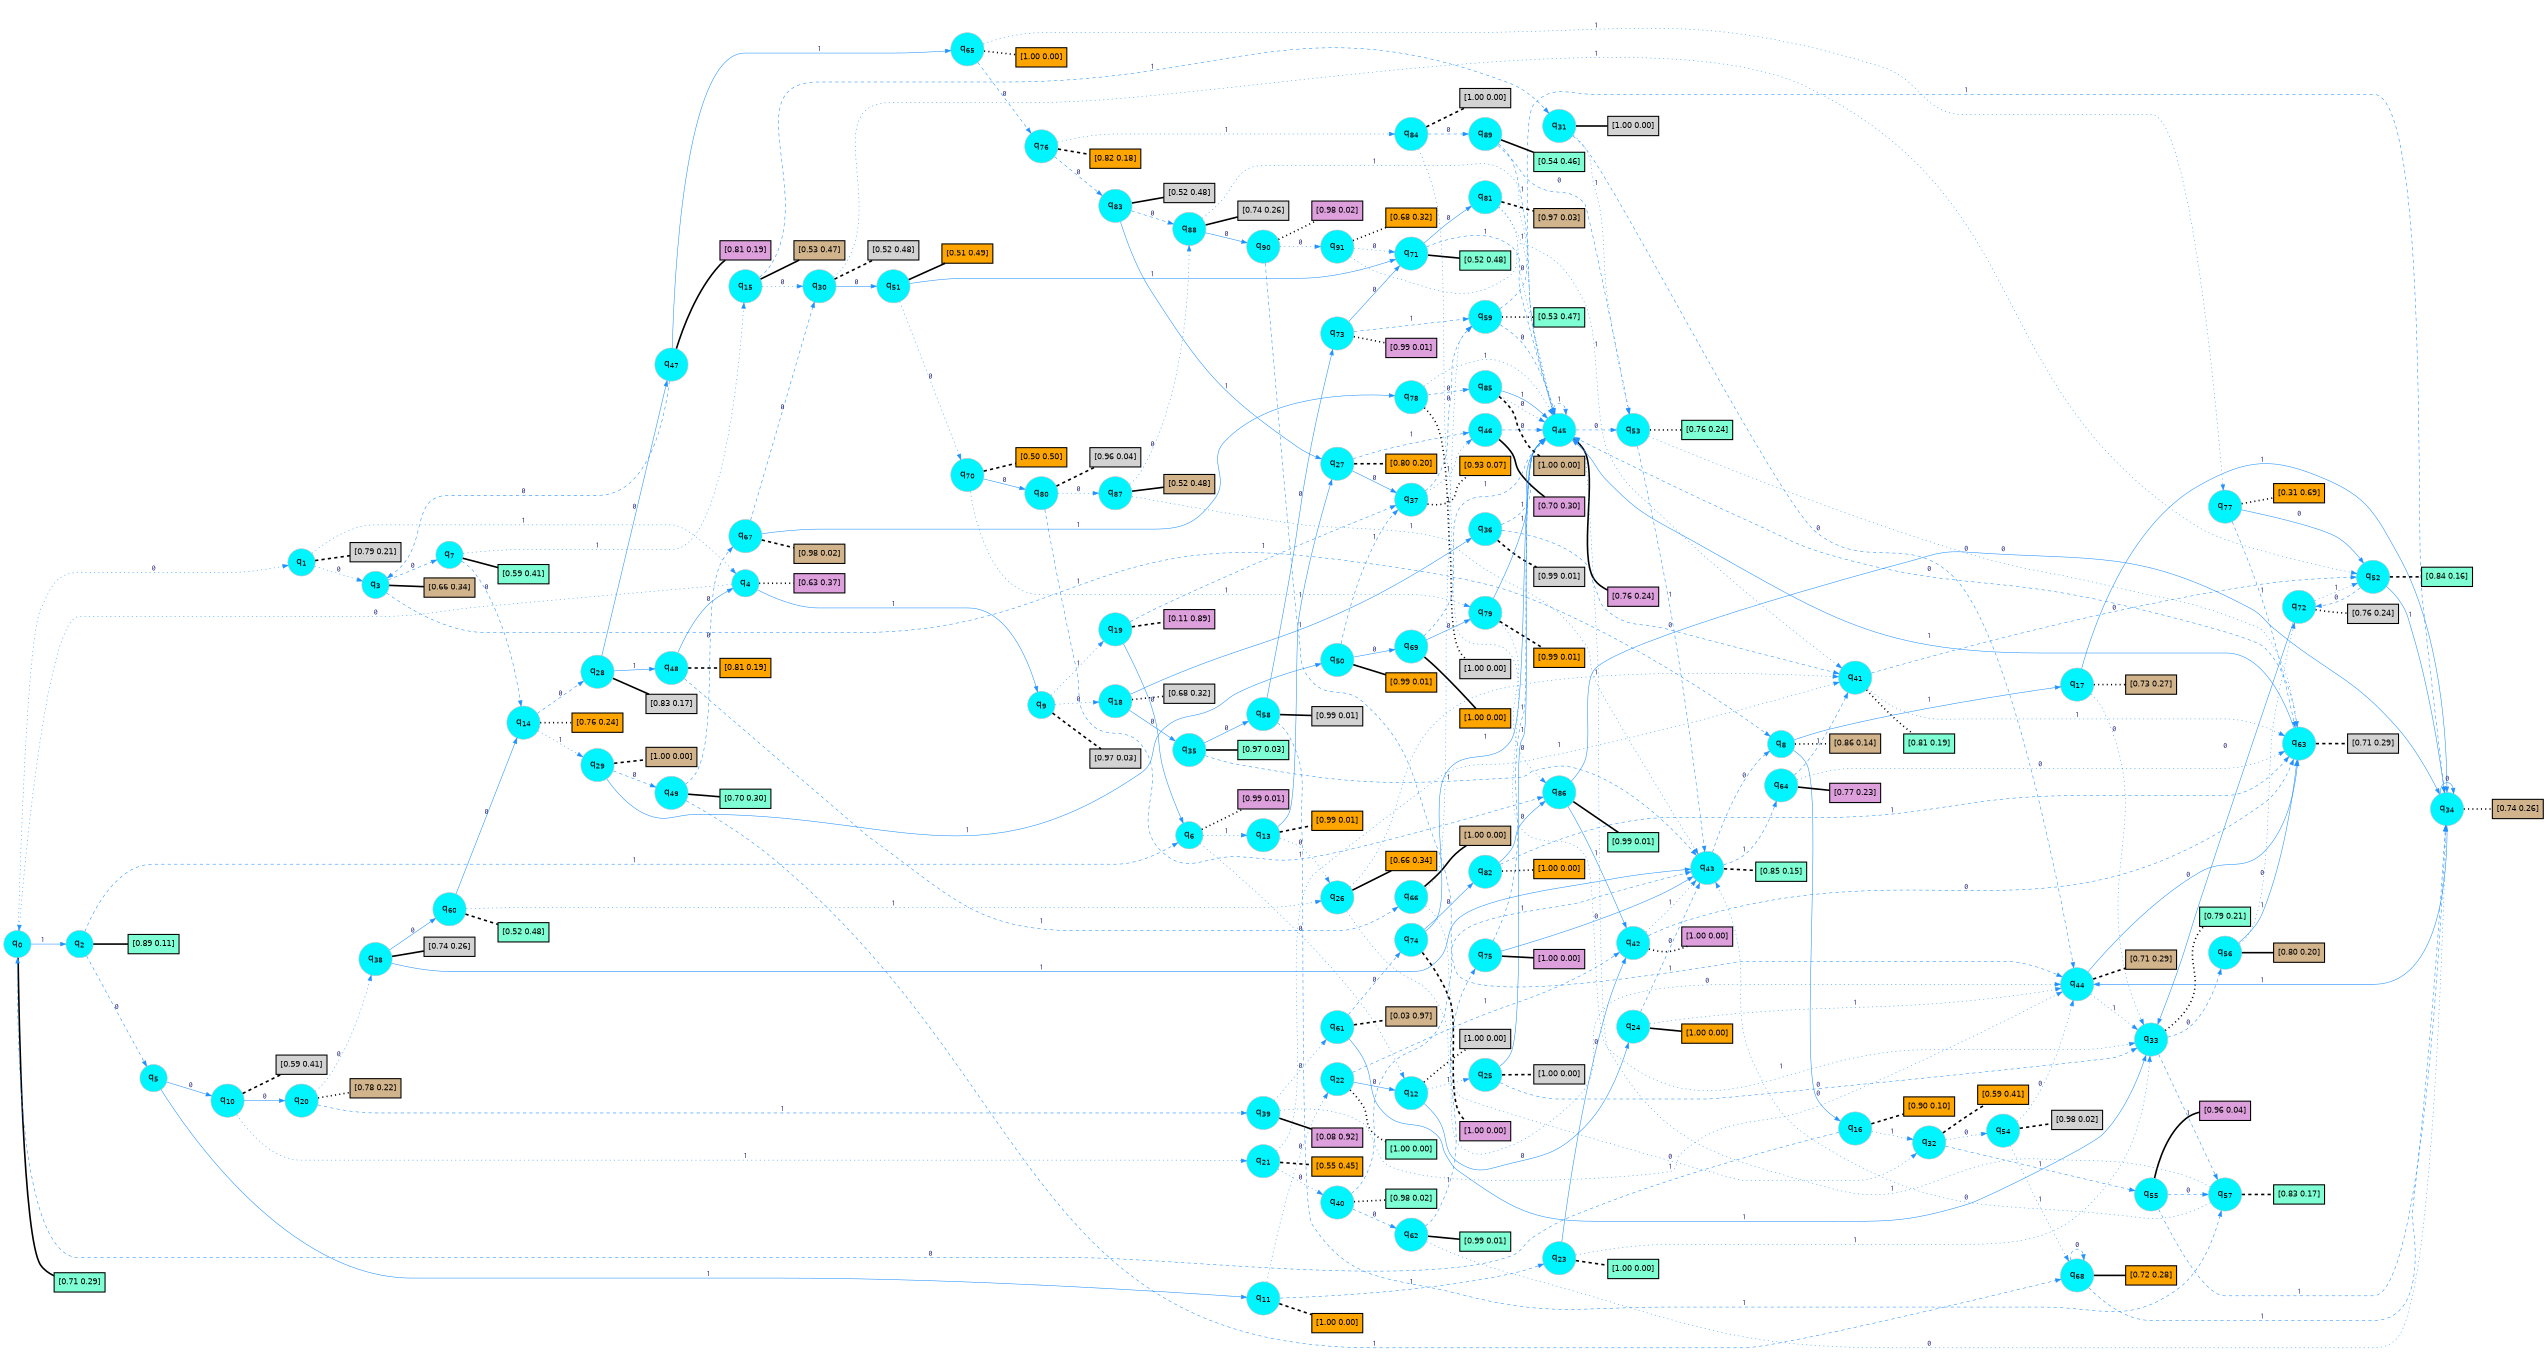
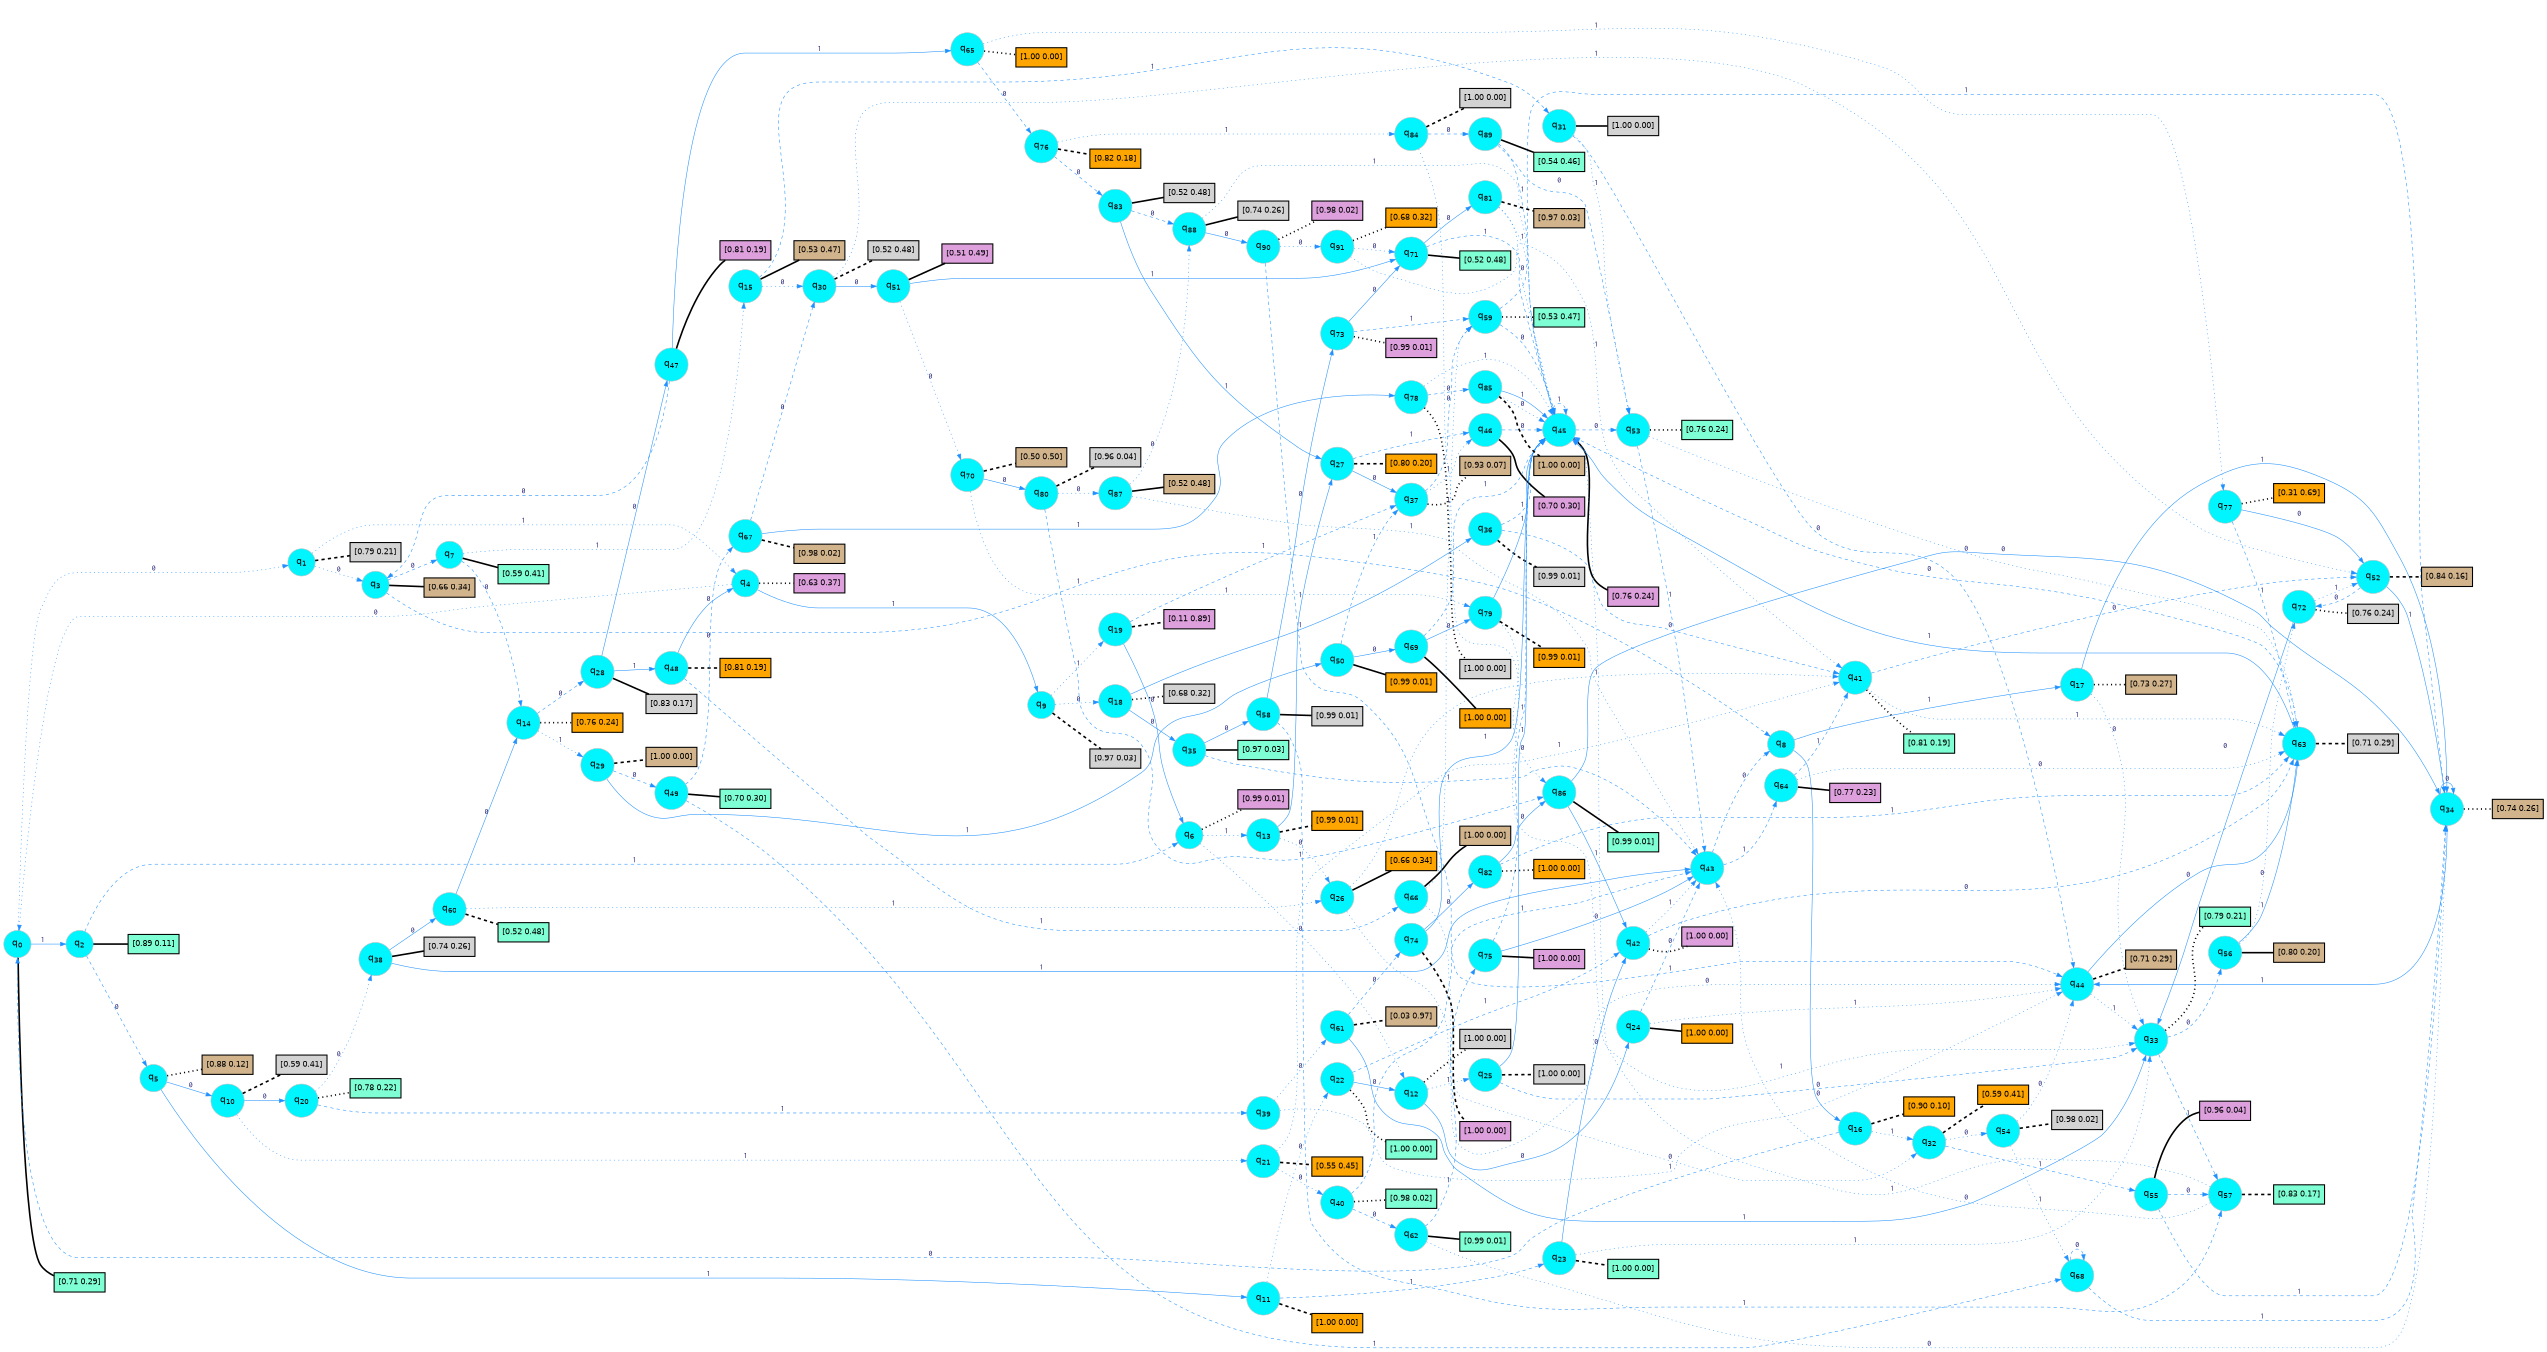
(967, 254) -> (967, 254)
(1041, 457) -> (1041, 457)
(1485, 466) -> (1485, 466)
(2447, 577) -> (2447, 577)
(1855, 744) -> none
(1781, 872) -> none
none -> (228, 1065)
(376, 1088) -> (376, 1088)
(1337, 1138) -> none
(2151, 1275) -> none
